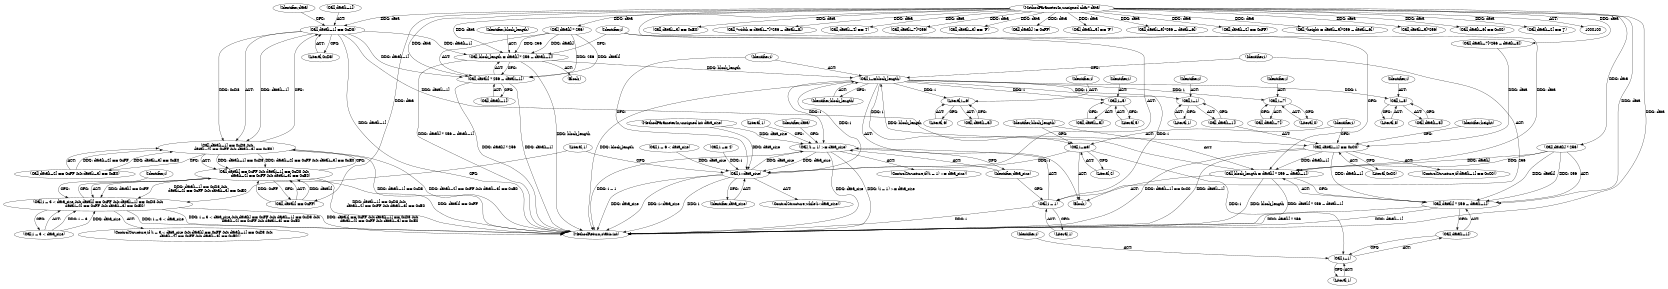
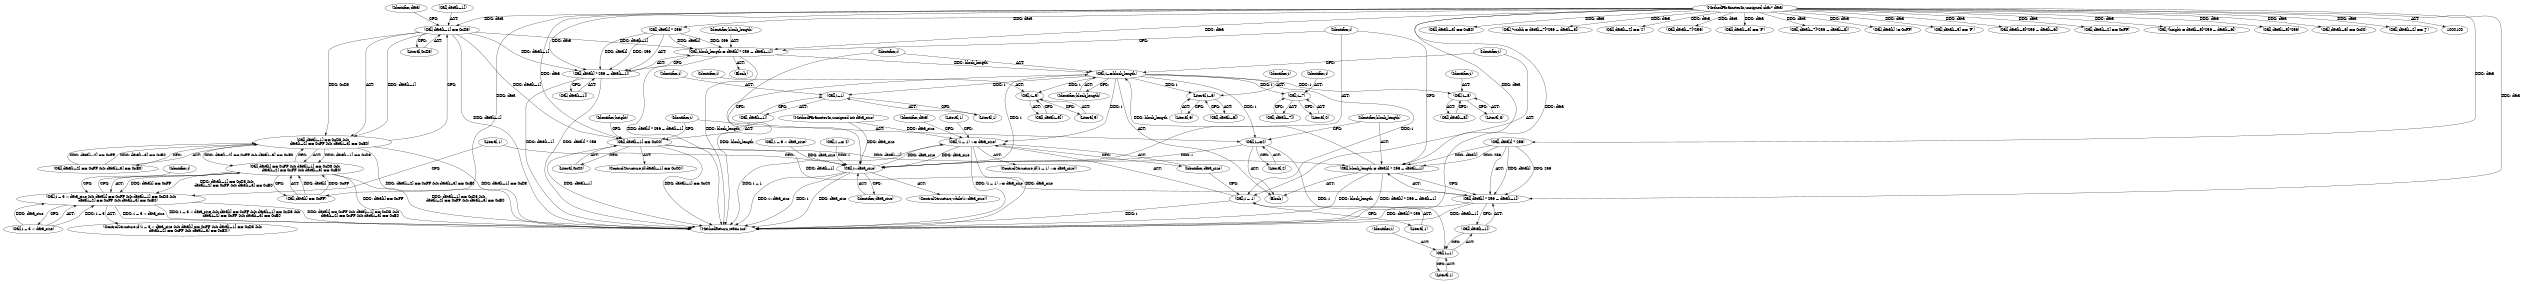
(1480, 136) -> (1043, 10)
(1080, 148) -> (1256, 142)
